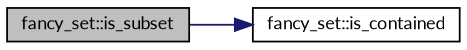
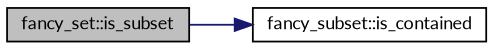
(356, 25) -> (370, 25)
